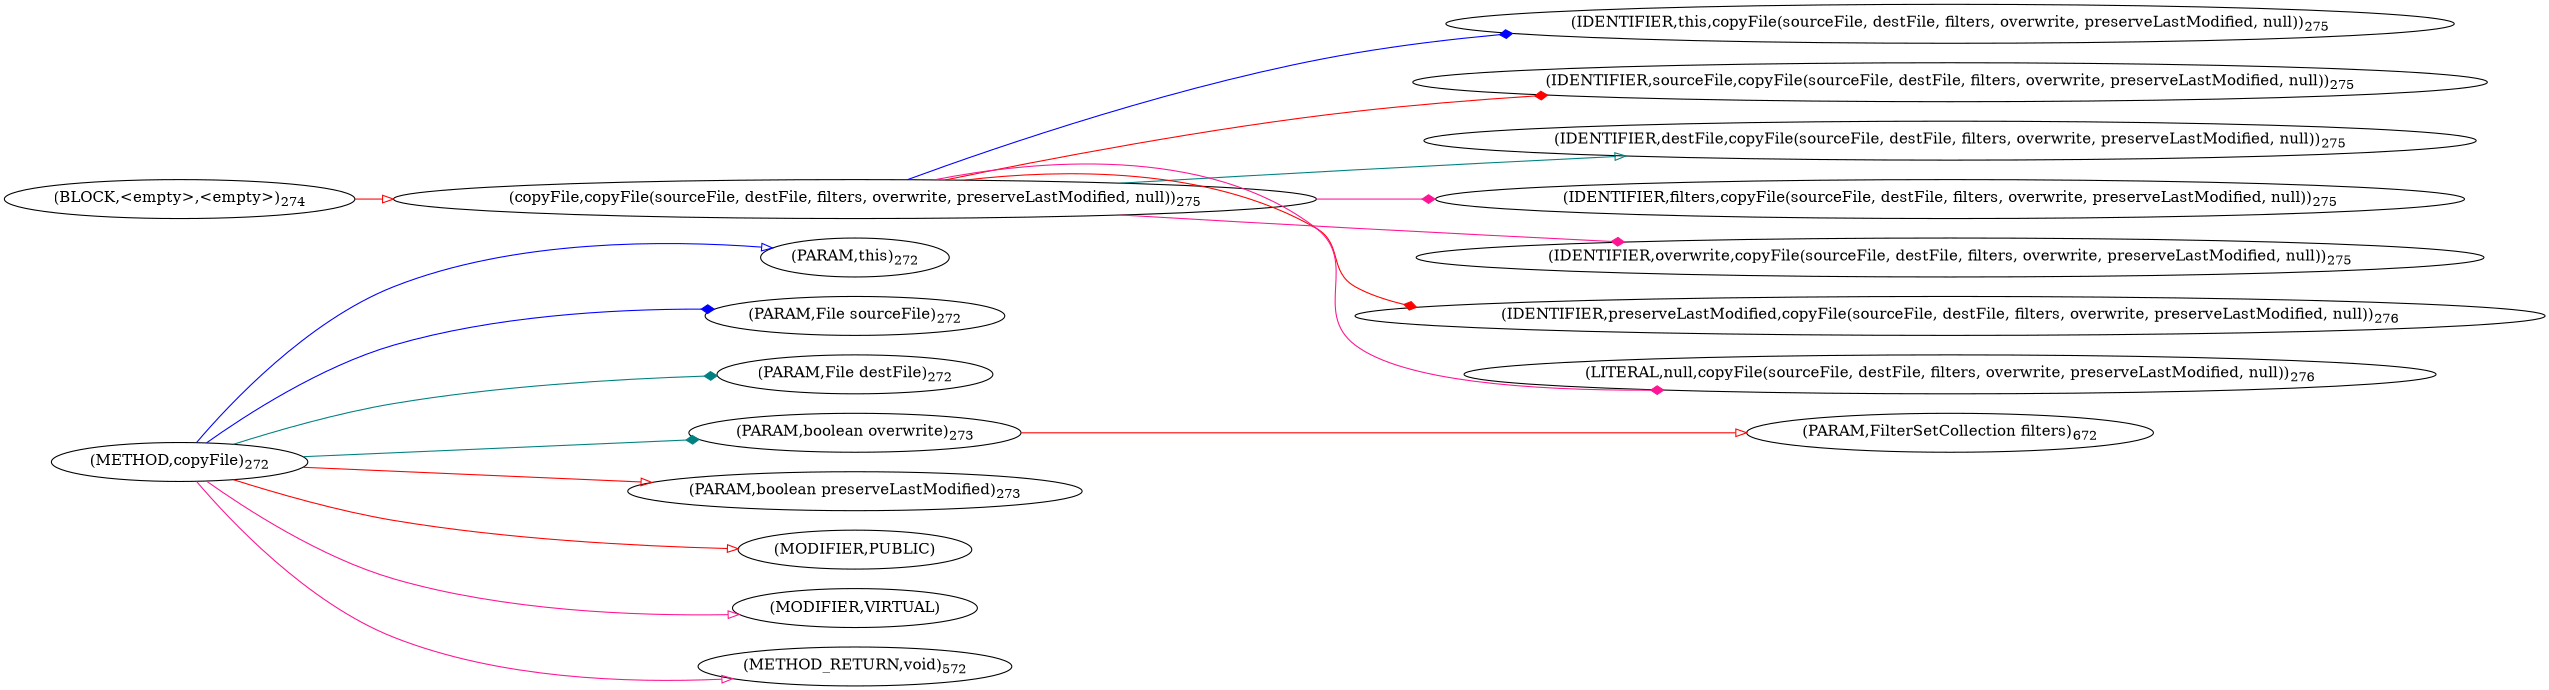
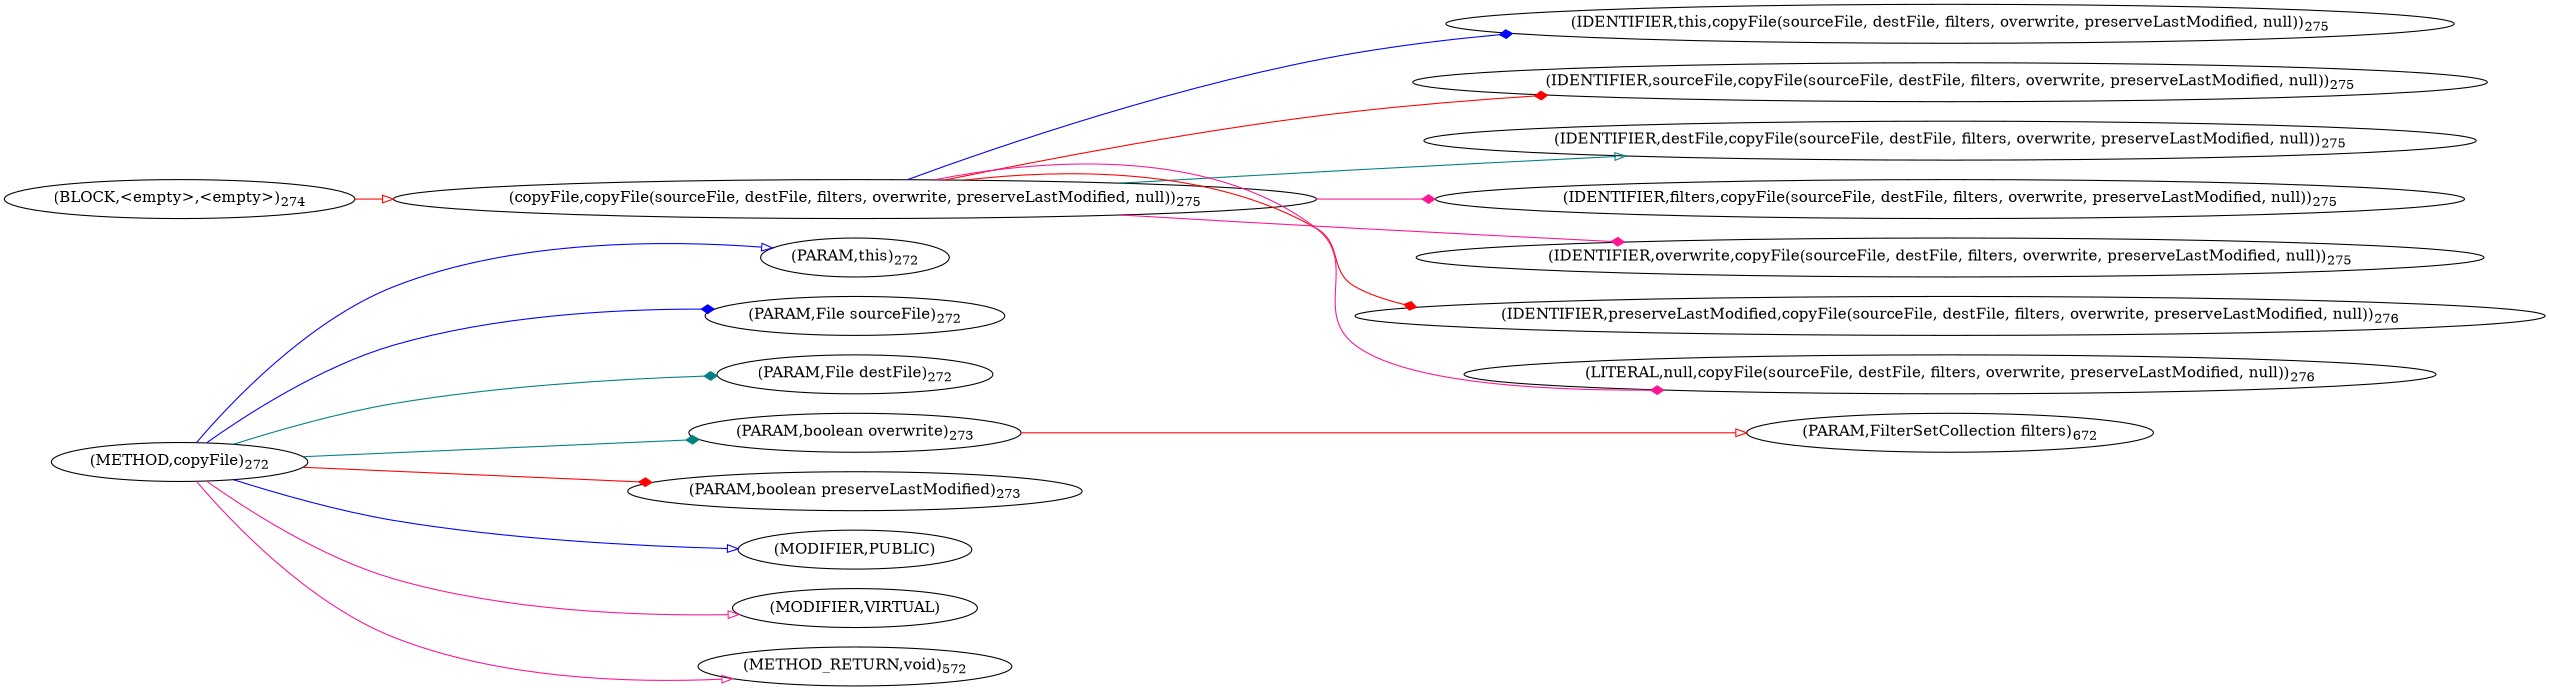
(472, 475) -> (472, 475)
(478, 532) -> (478, 532)
